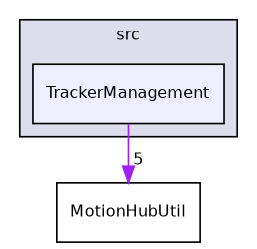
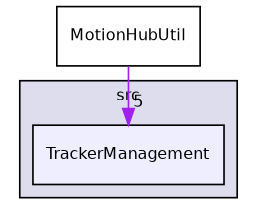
(128, 147) -> (128, 91)
